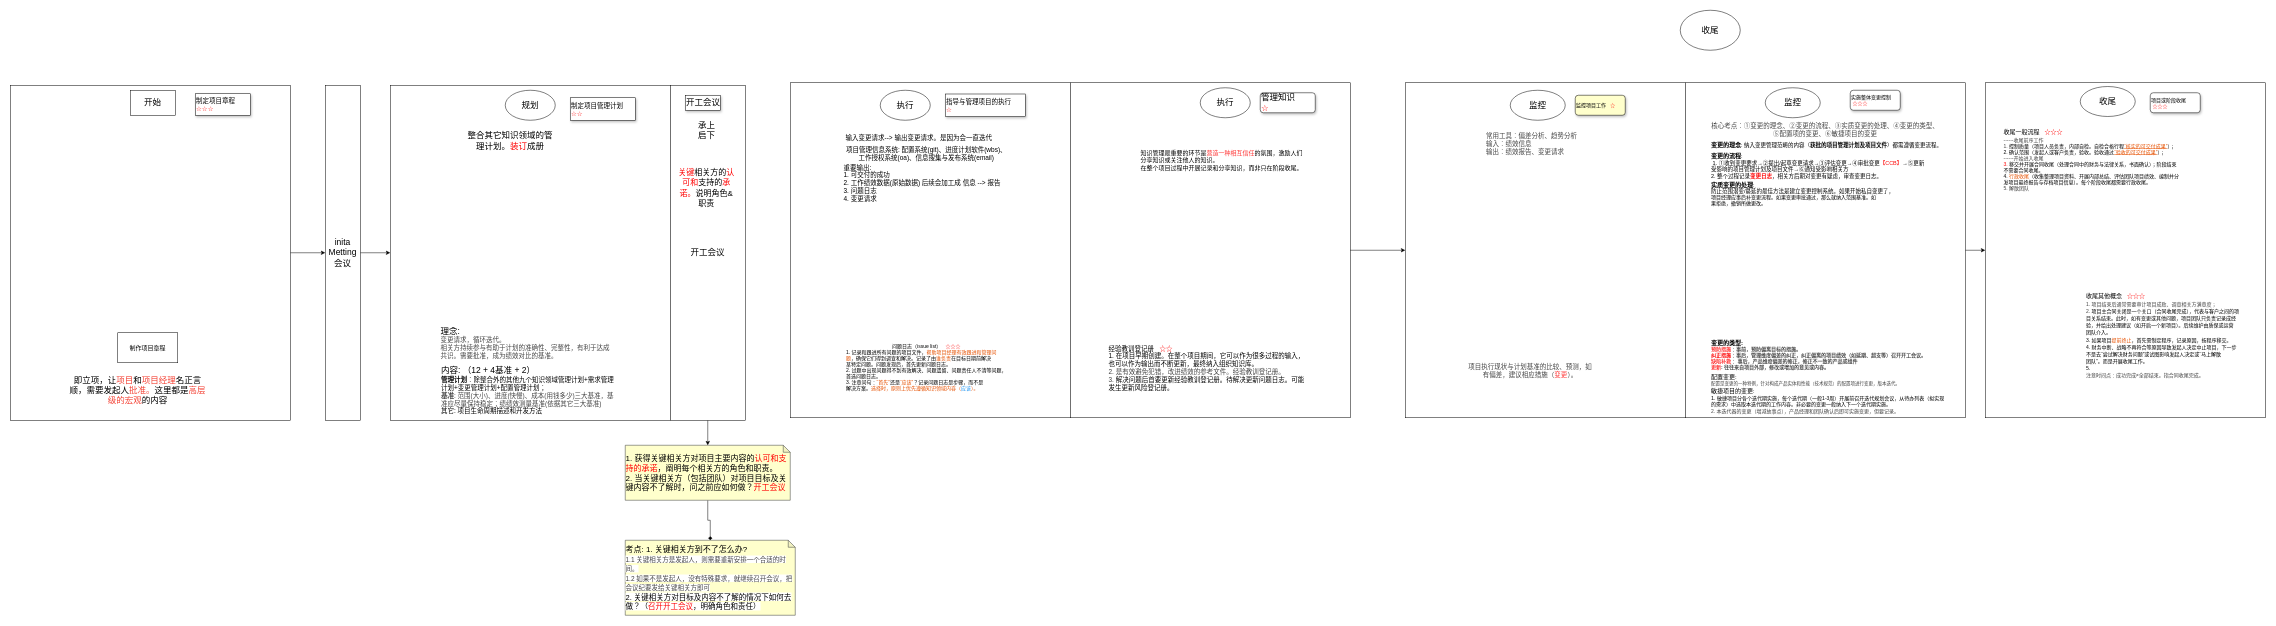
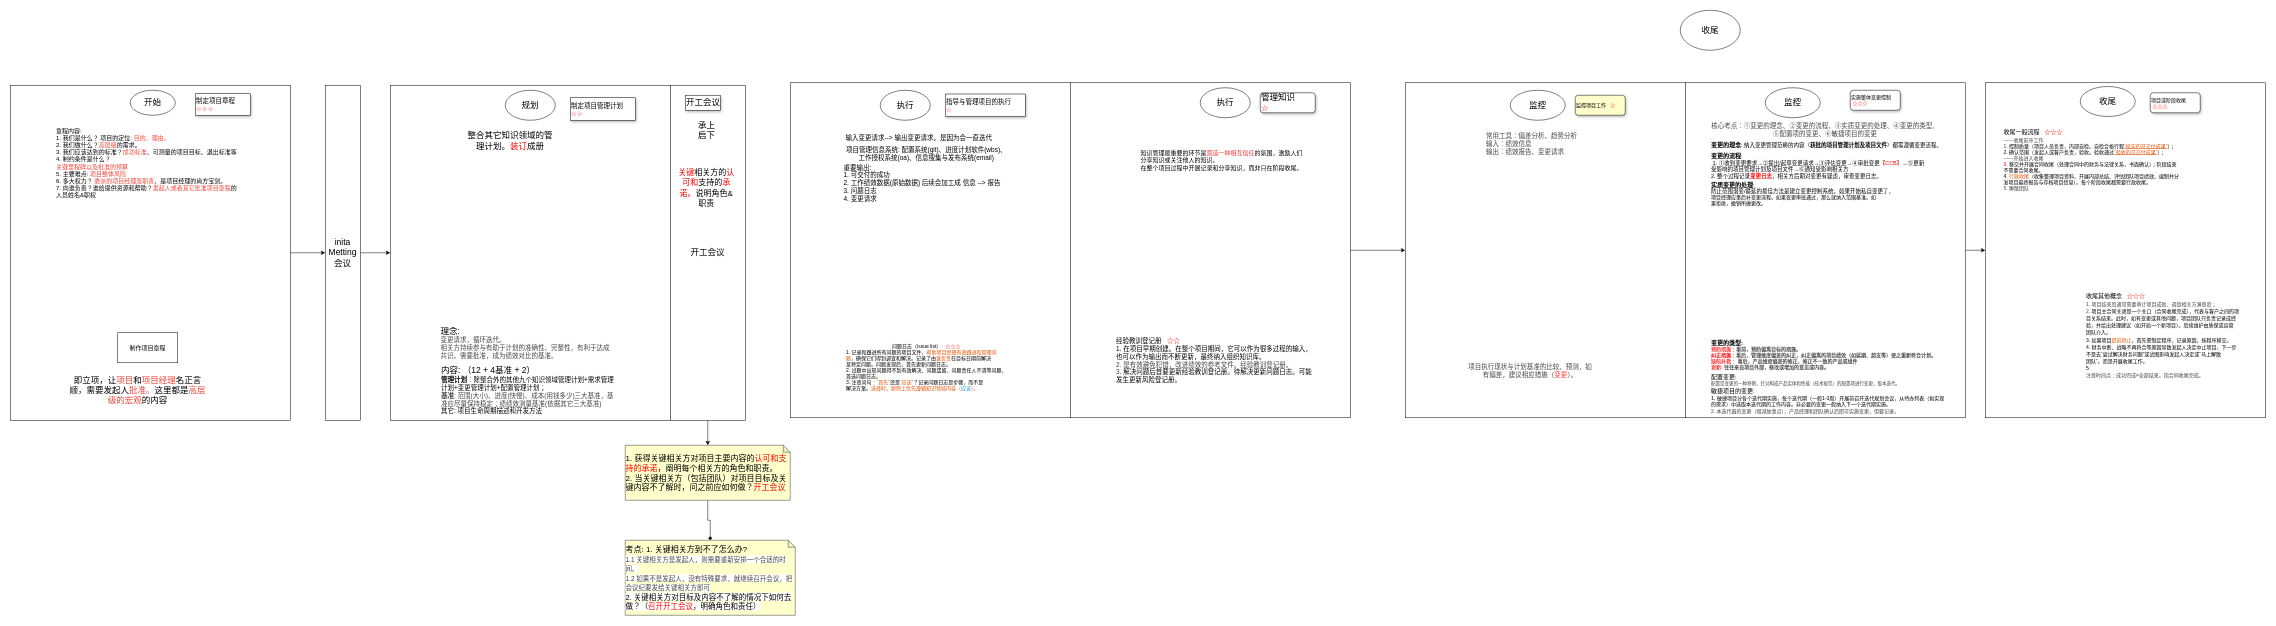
(153, 103) -> (153, 103)
none -> (148, 163)
(1819, 358) -> (1824, 358)
(1208, 368) -> (1215, 360)
